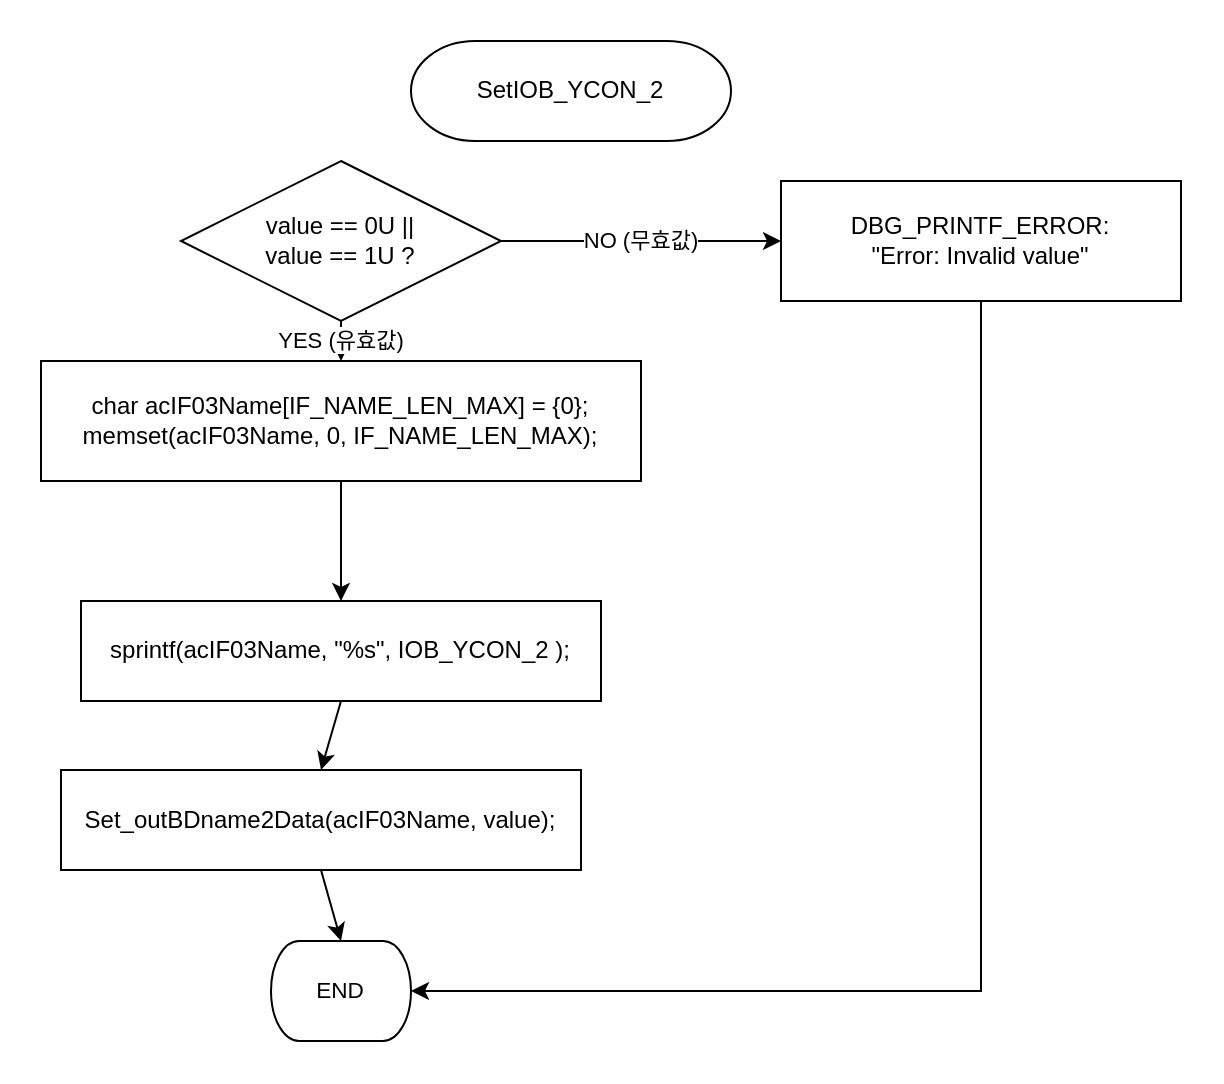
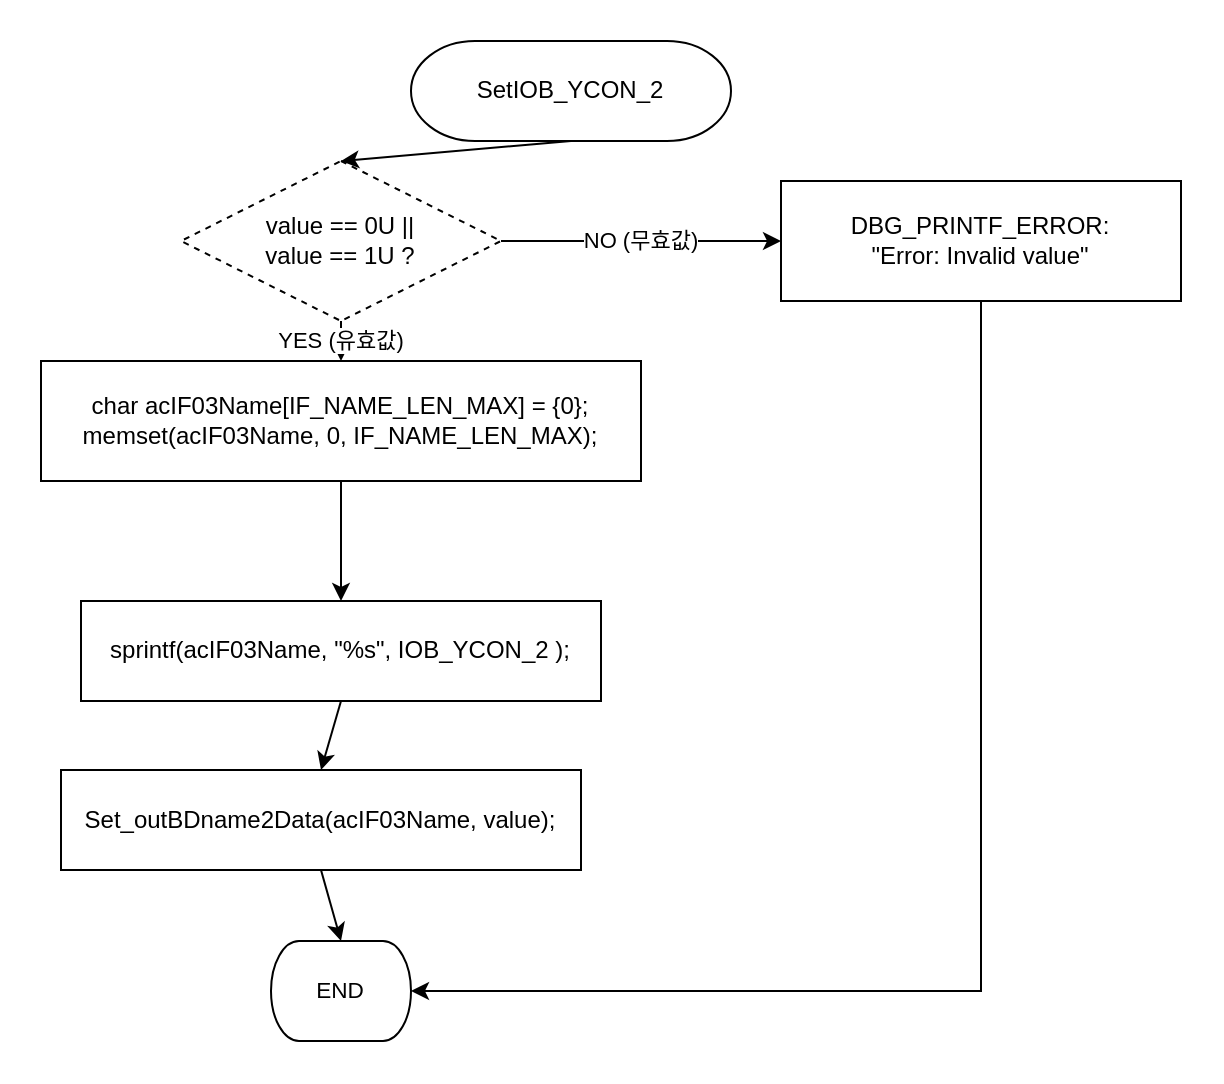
none -> (460, 151)
(341, 241) -> (341, 241)
(341, 325) -> (341, 325)
